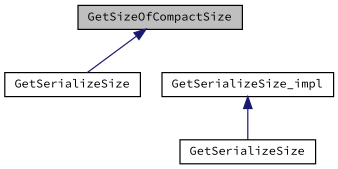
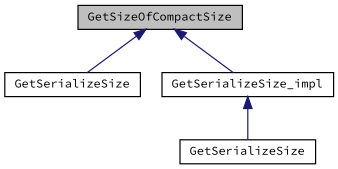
none -> (209, 55)
